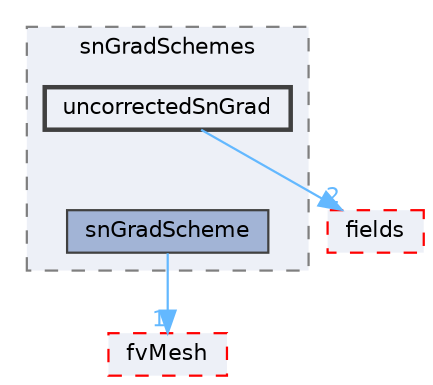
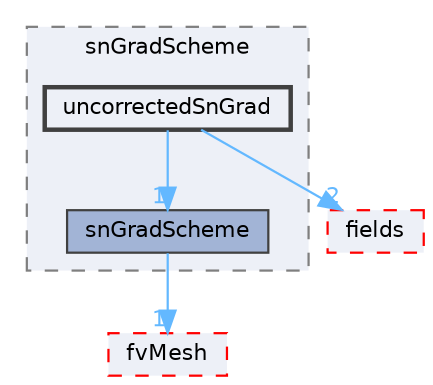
(168, 48) -> (168, 48)
none -> (168, 159)
